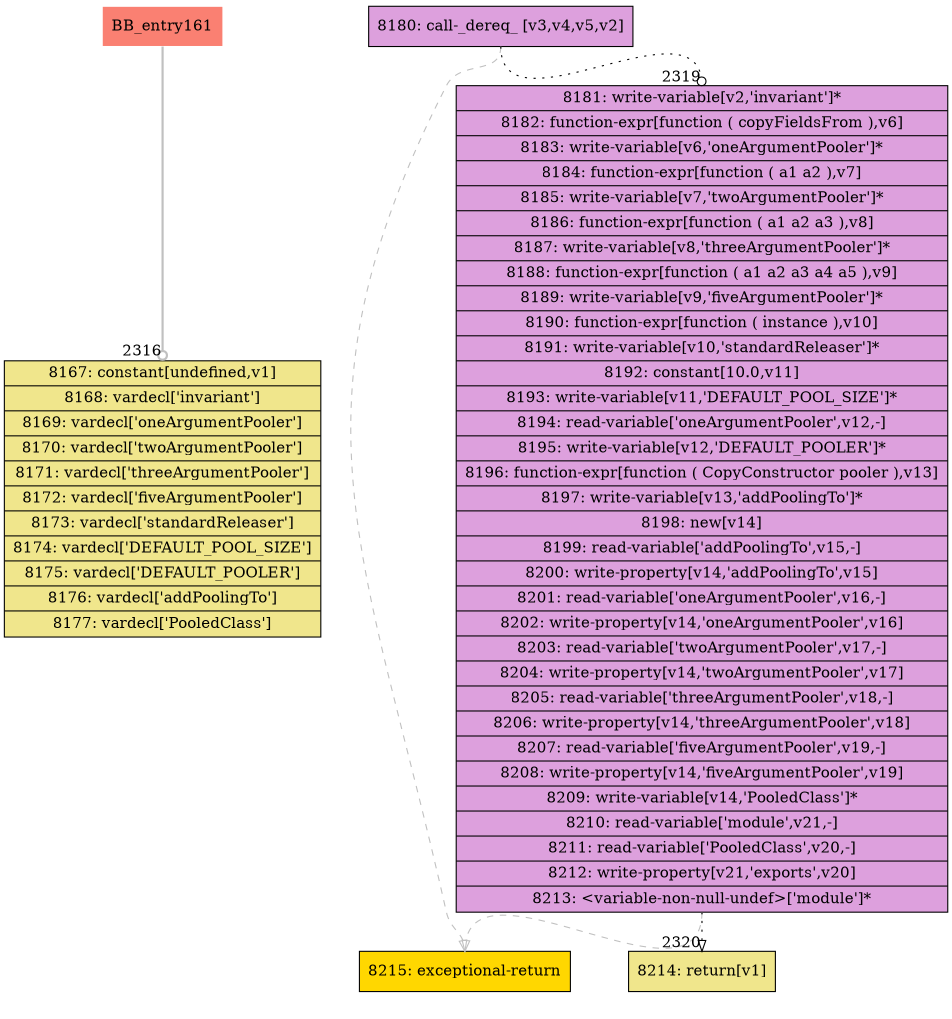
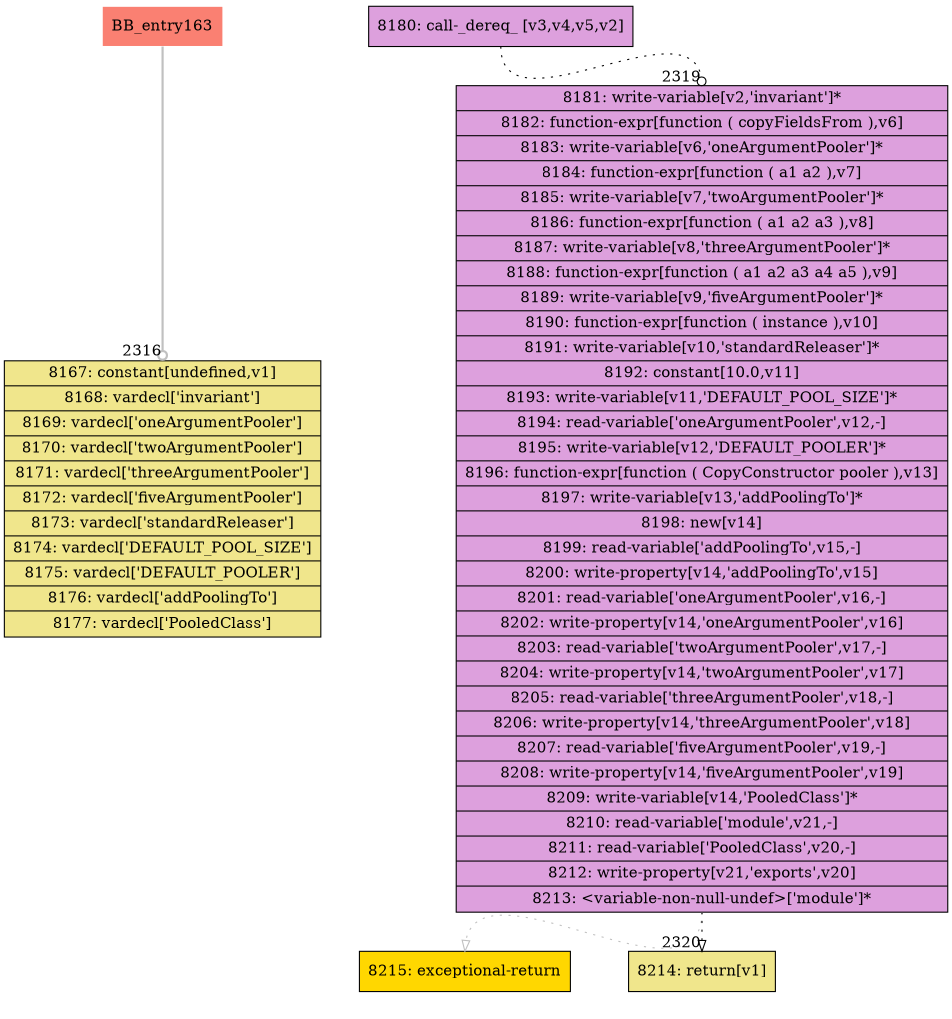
(163, 26) -> (163, 26)
(353, 477) -> none
(589, 933) -> (589, 933)
